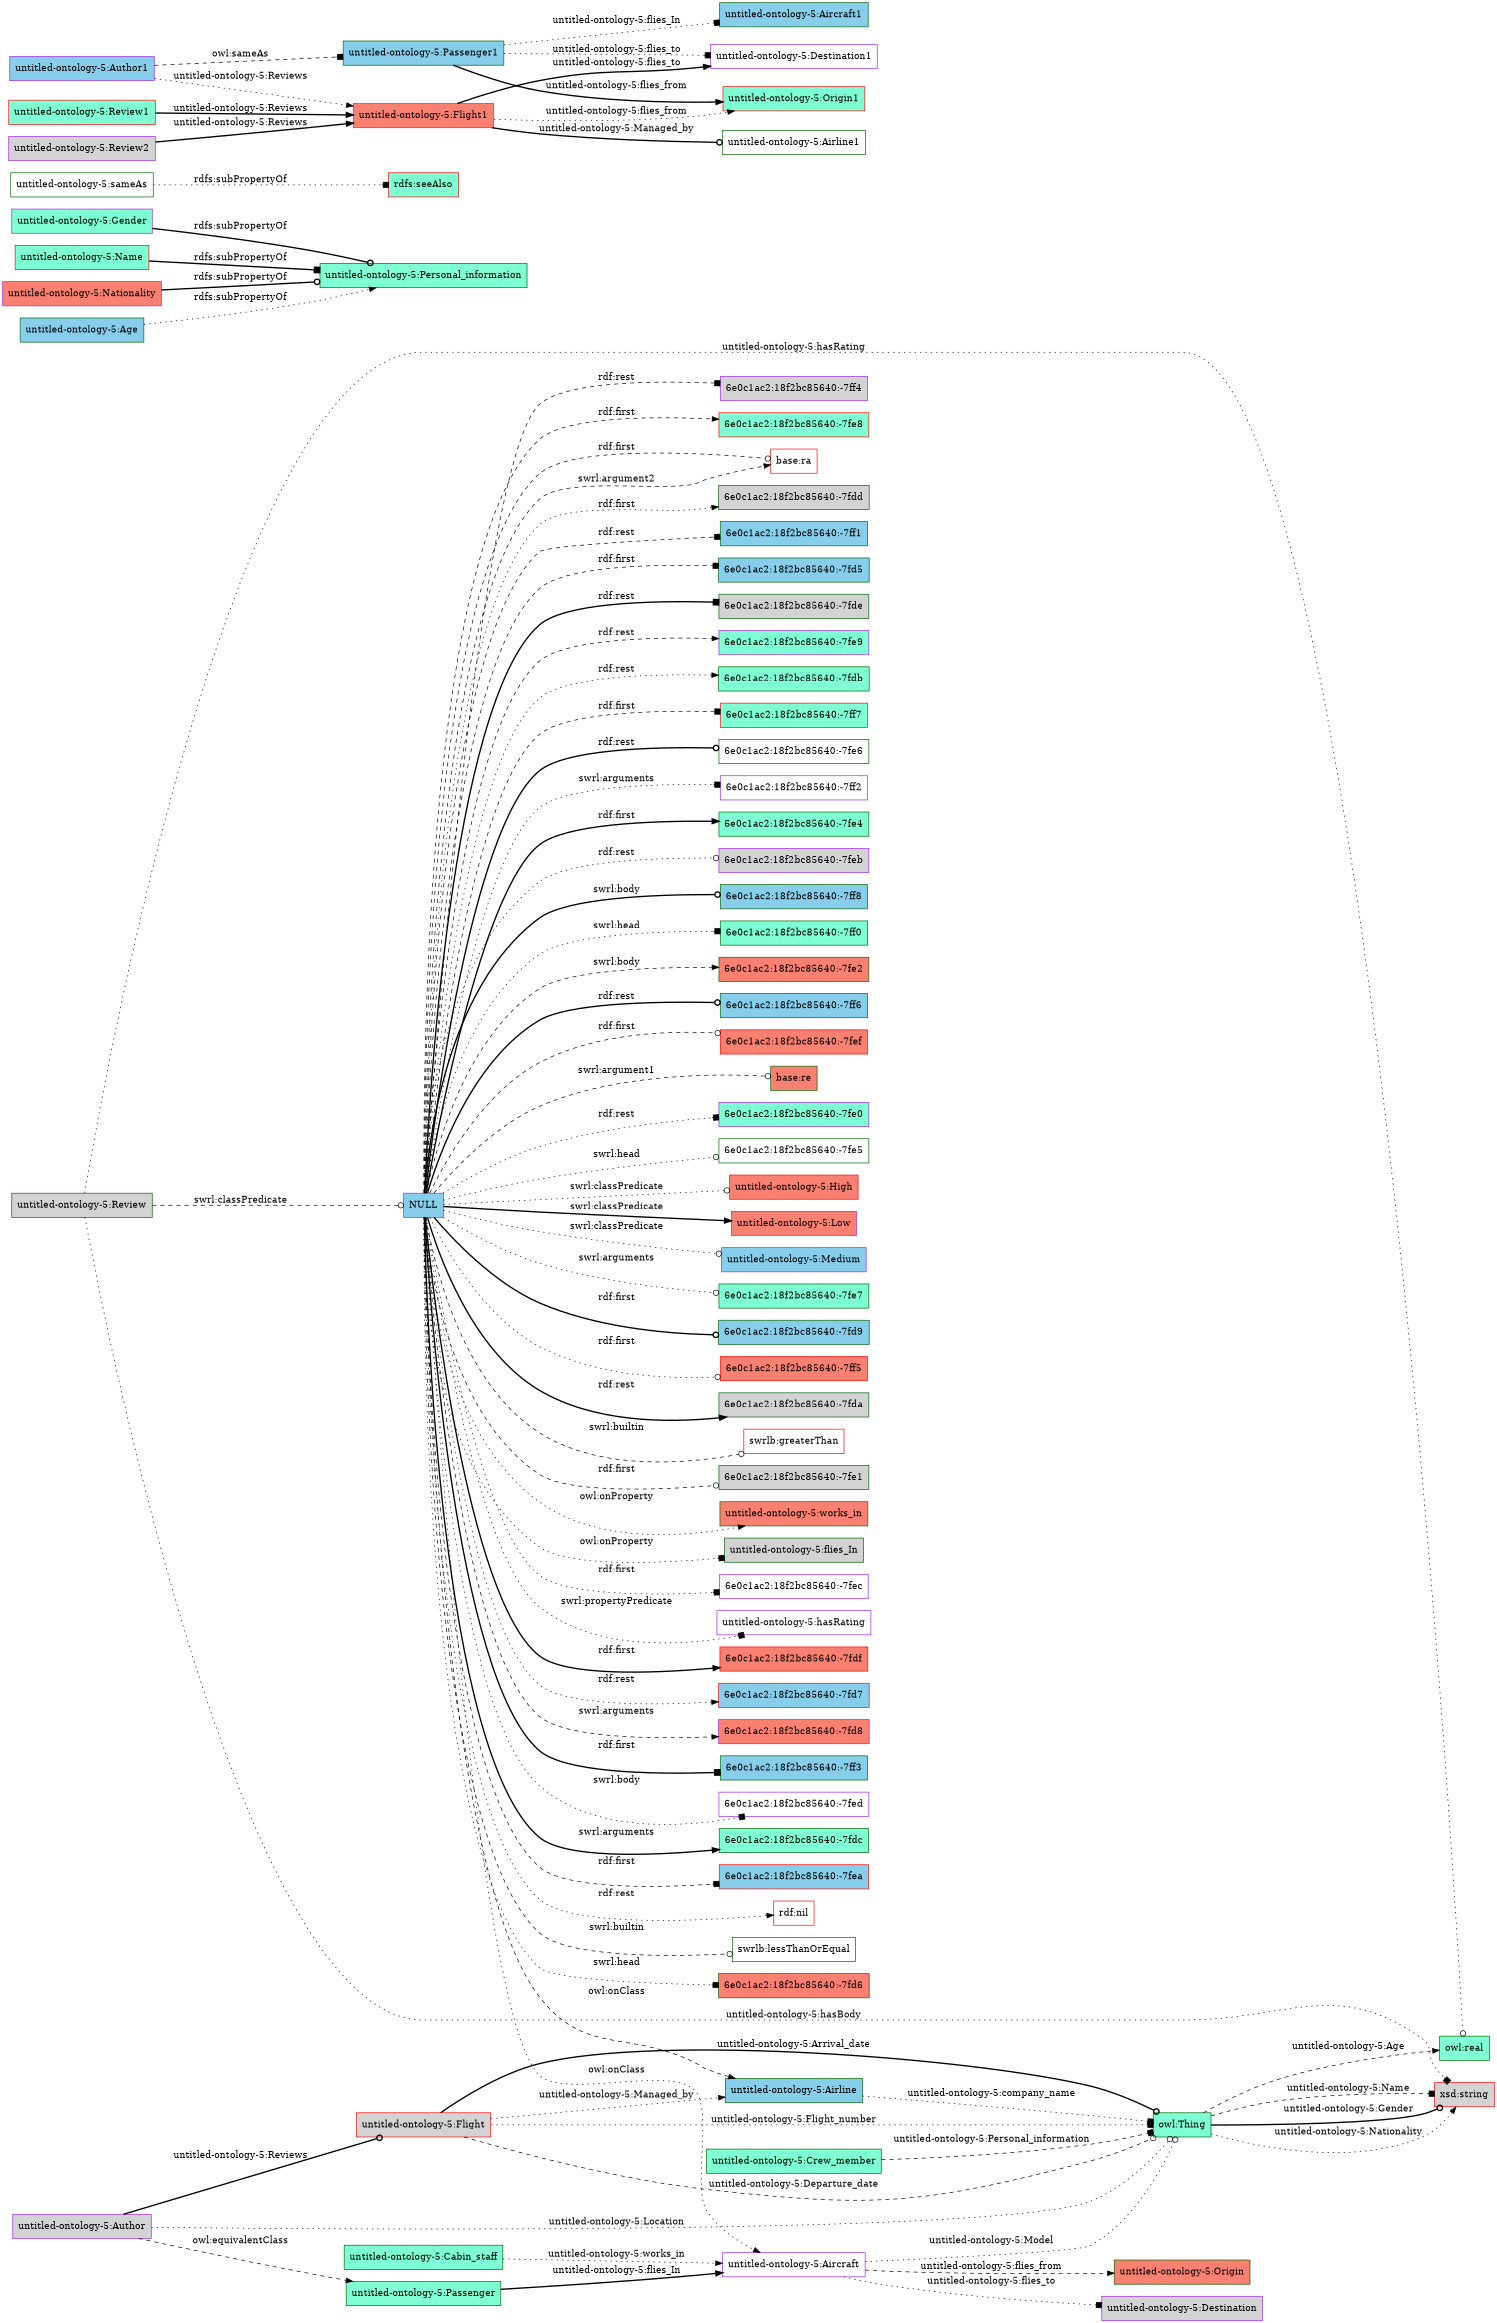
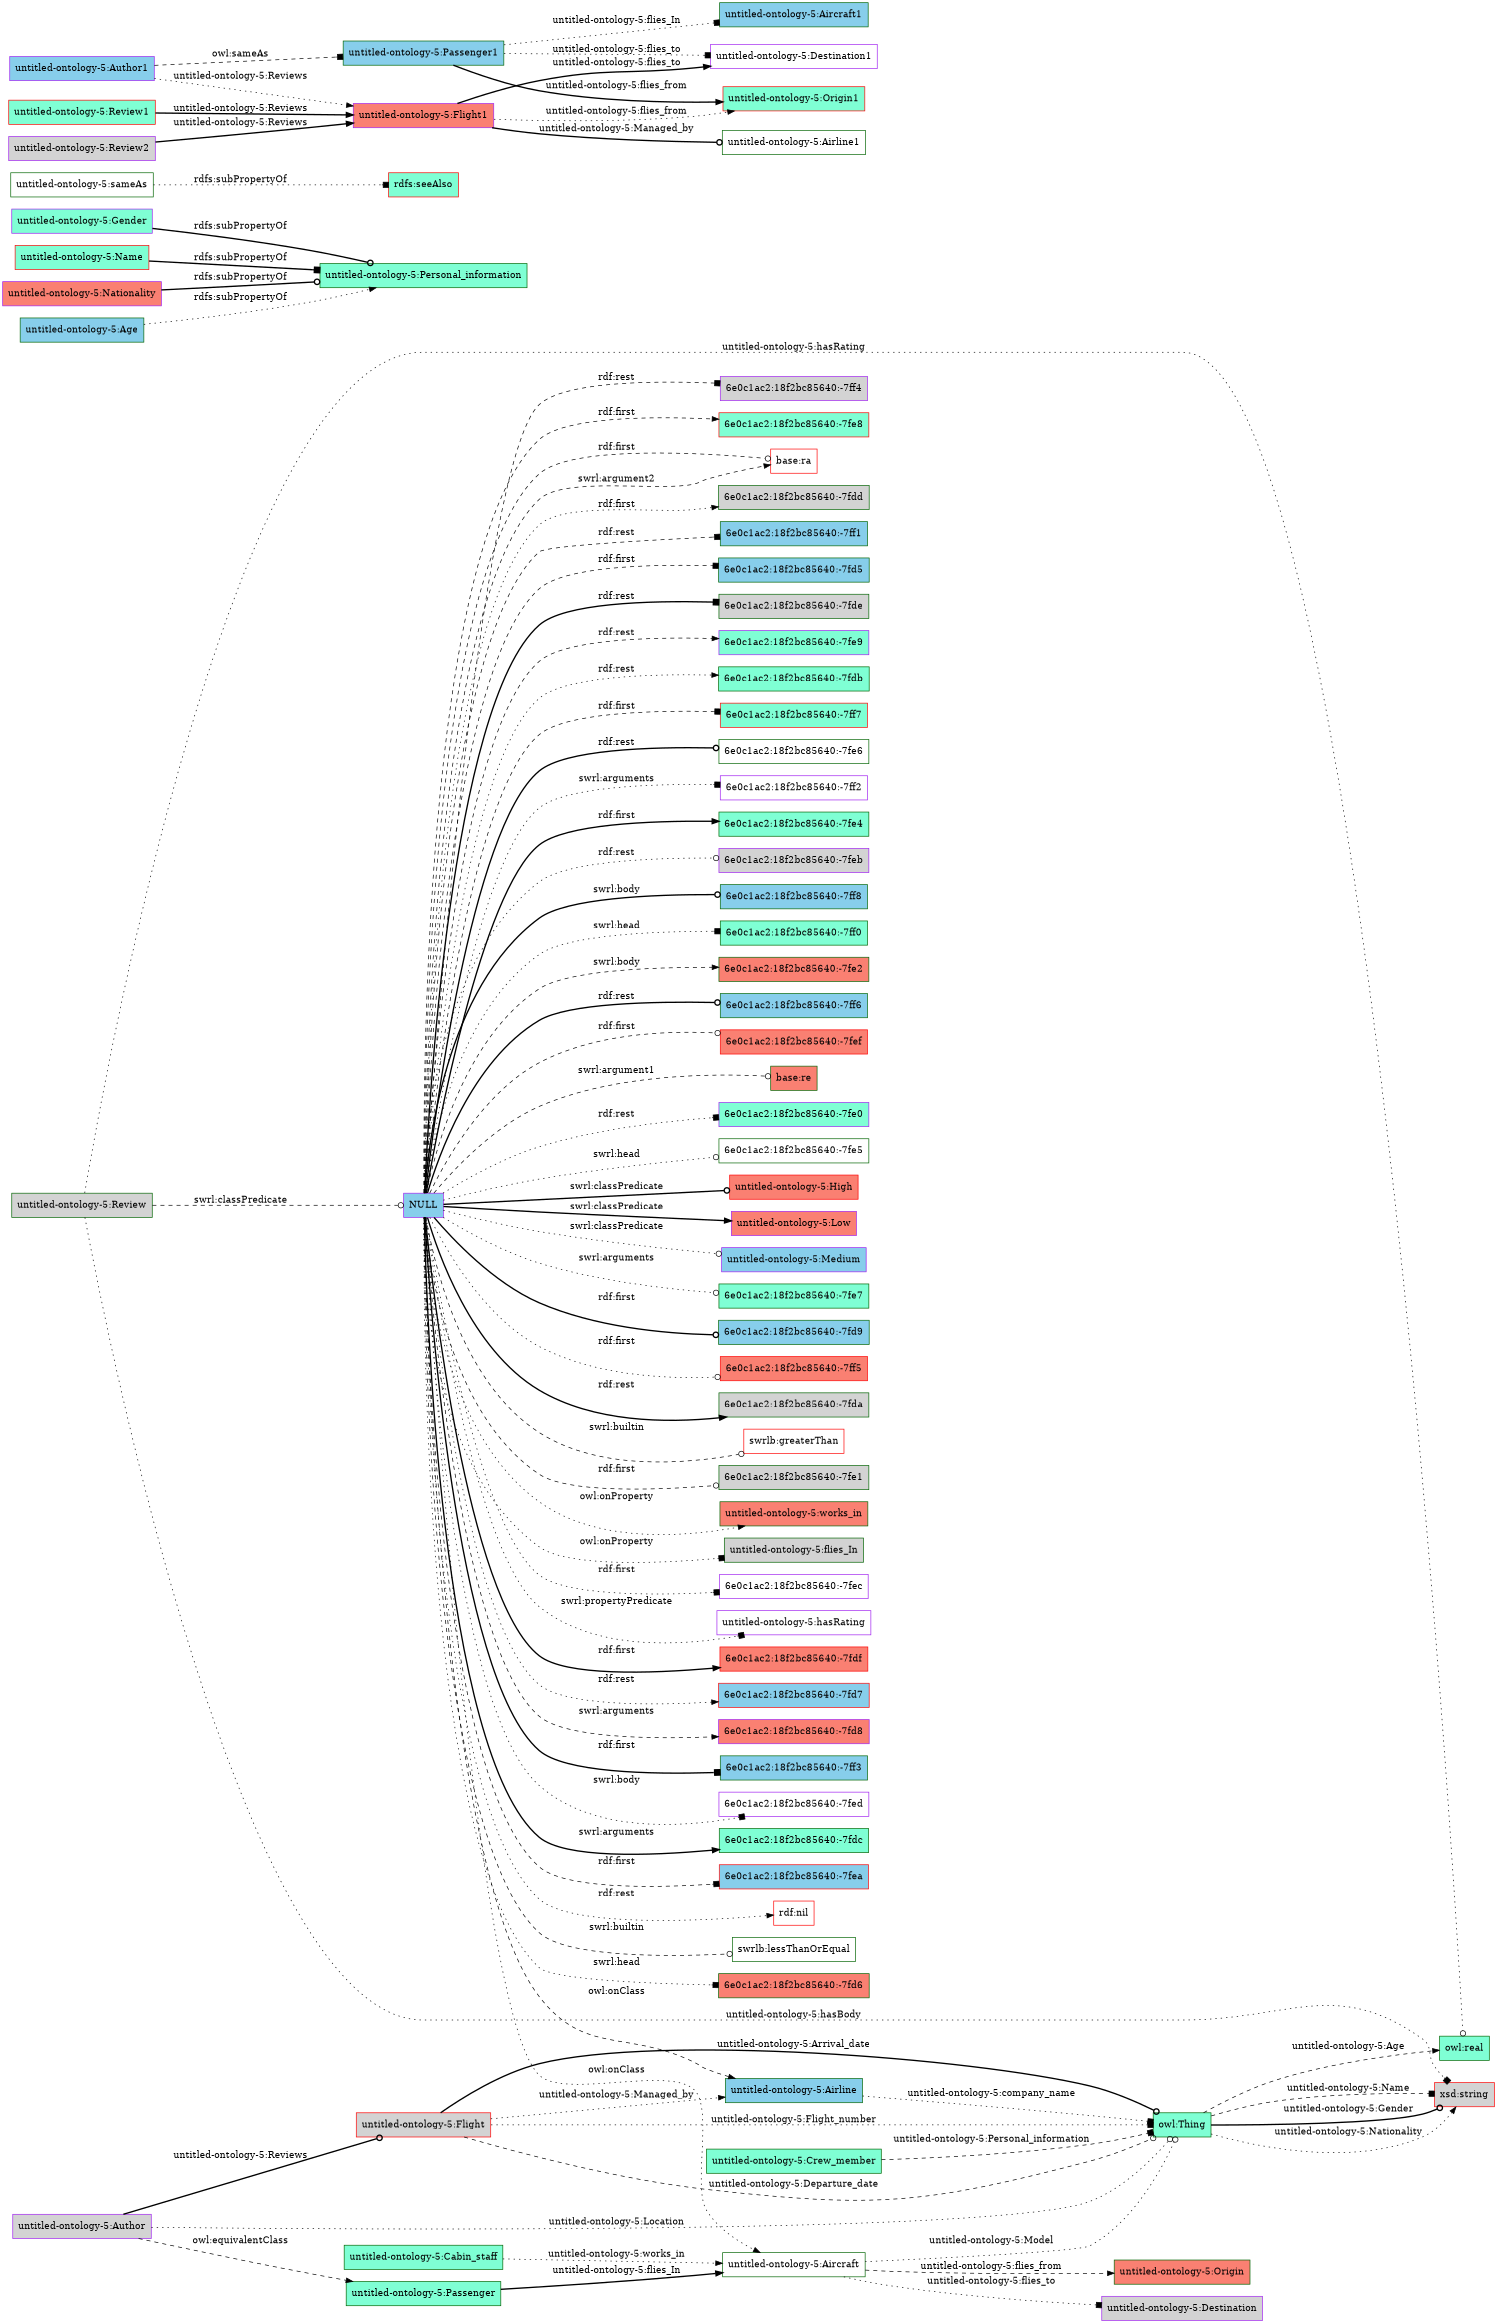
(584, 1197) -> (584, 1197)
(794, 2265) -> (794, 2265)
